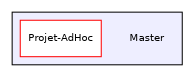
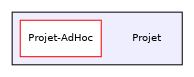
(147, 38) -> (147, 38)
